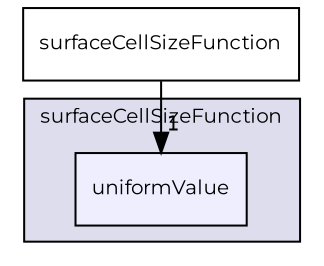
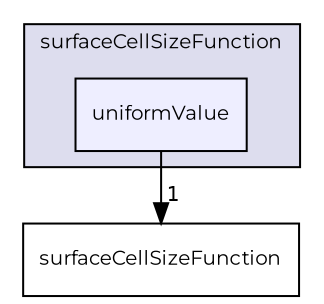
(161, 111) -> (161, 180)
